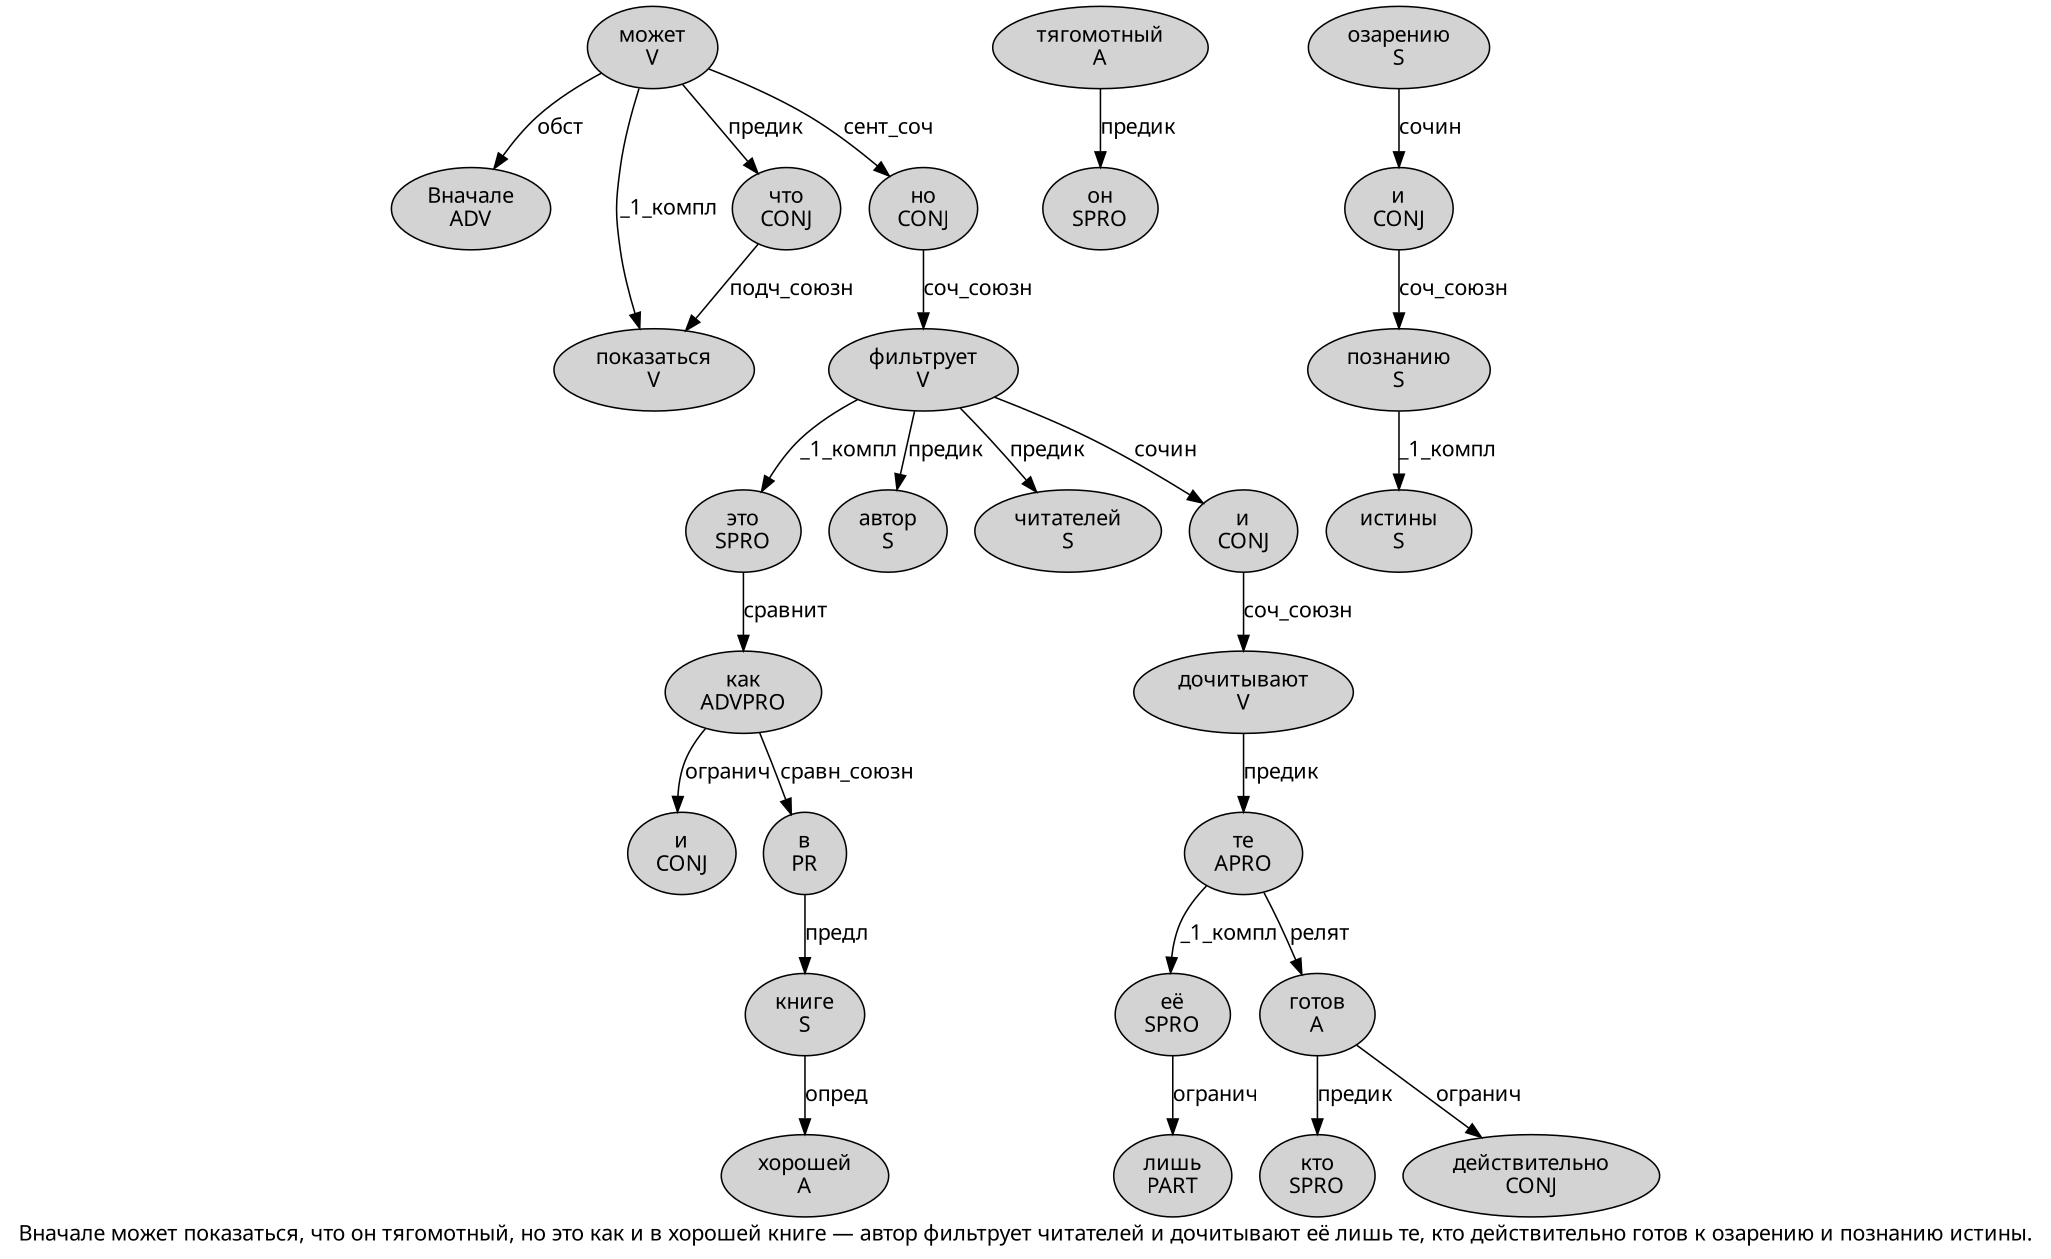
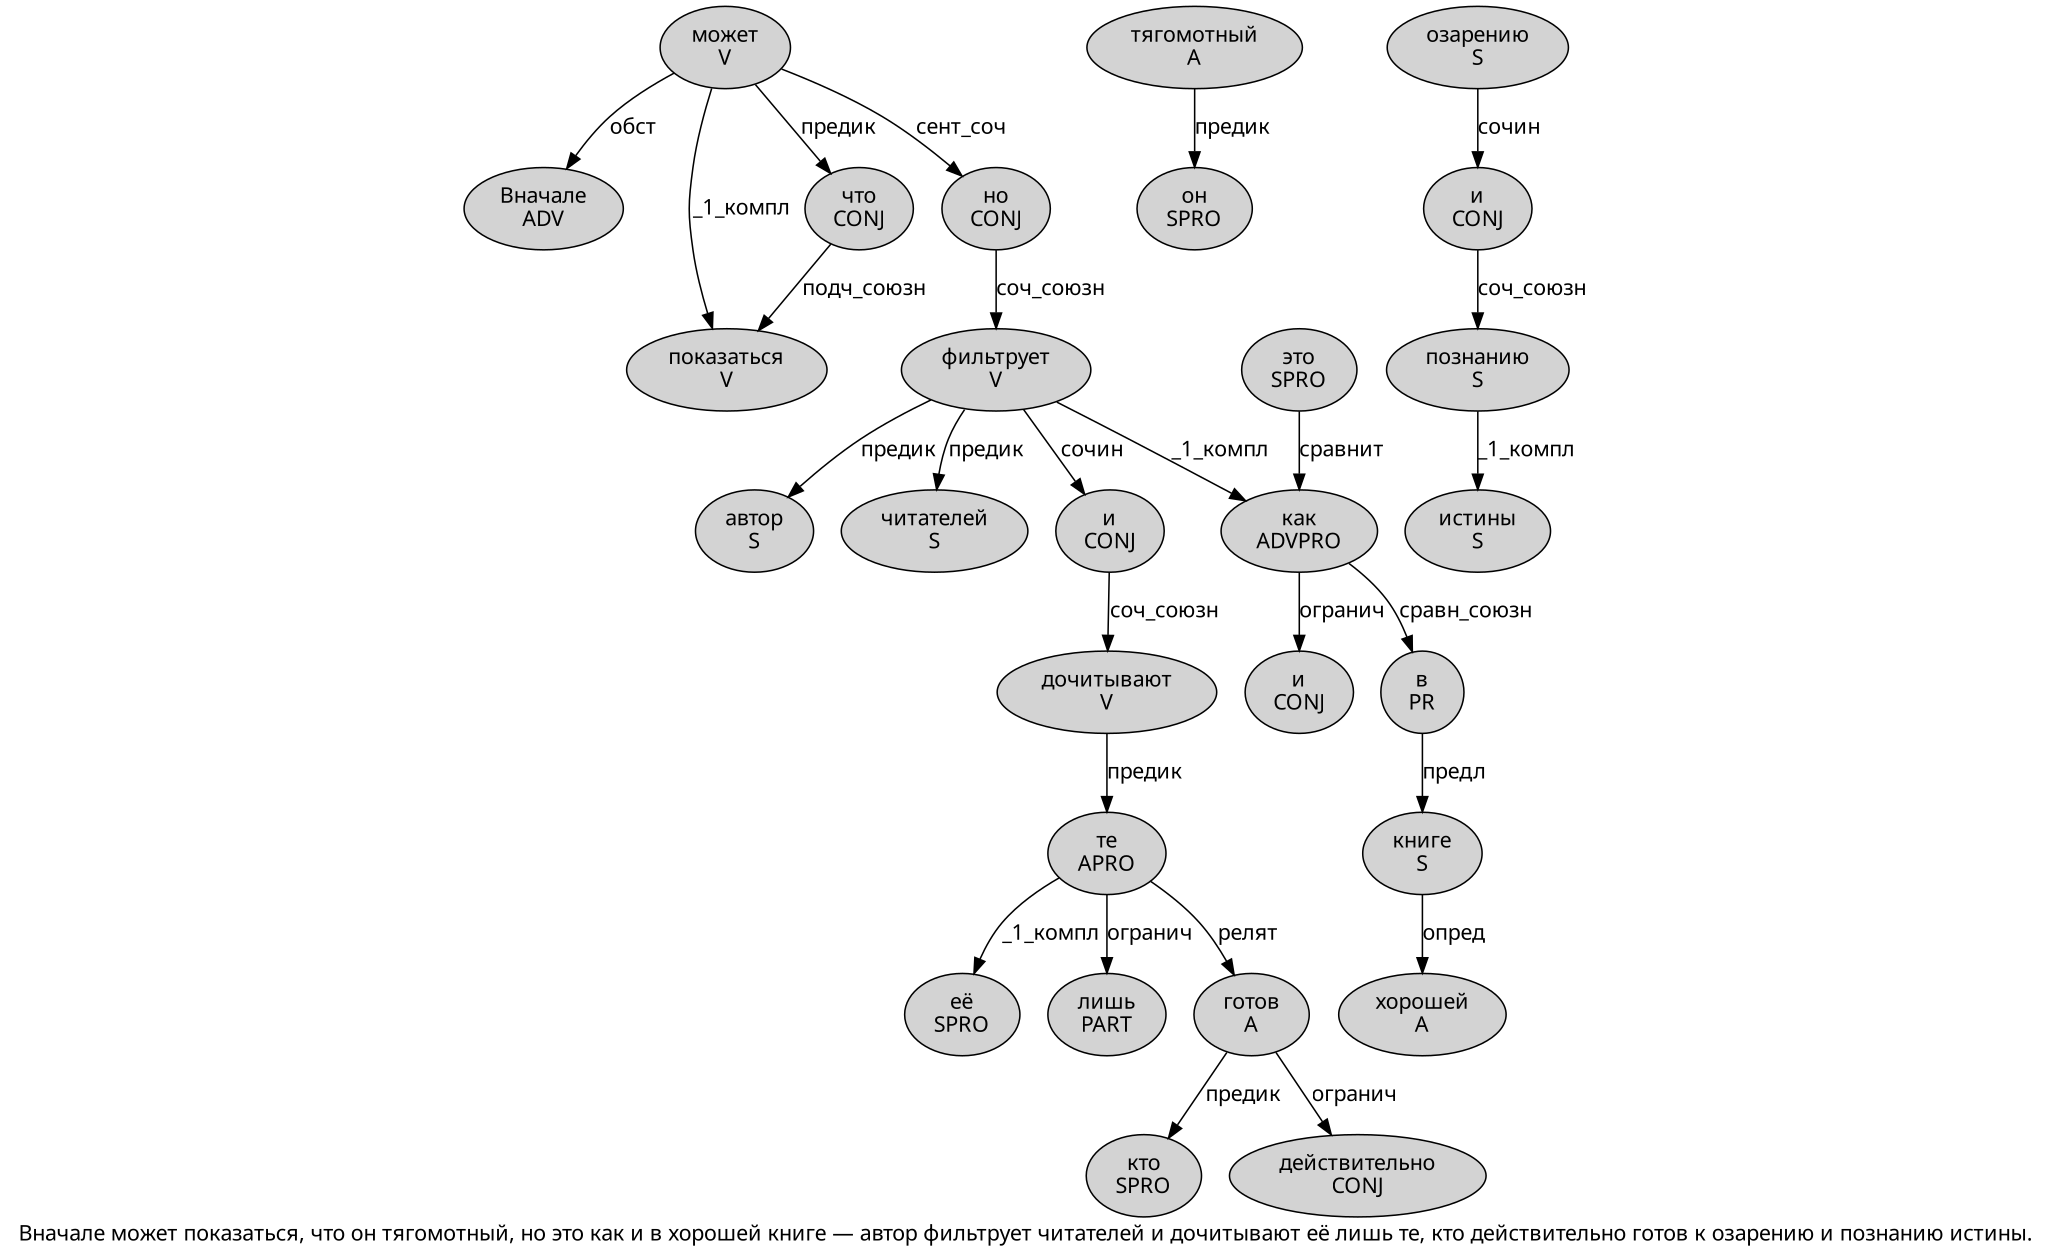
(808, 432) -> (1144, 447)
(1173, 1087) -> (1107, 926)
